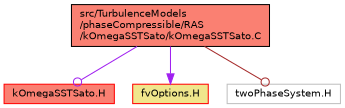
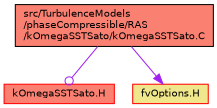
(284, 94) -> none
